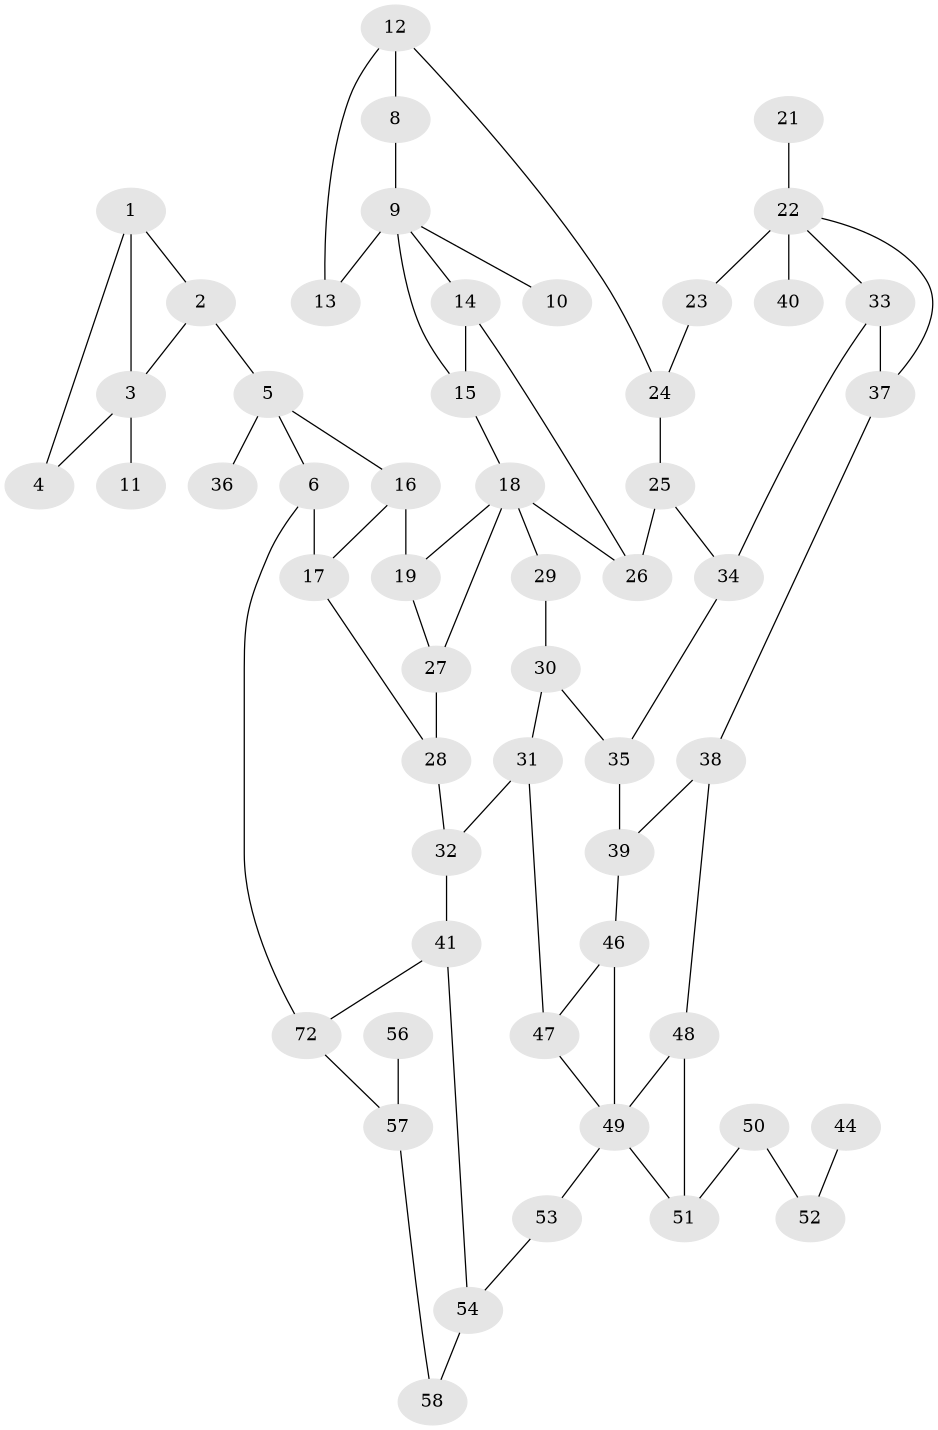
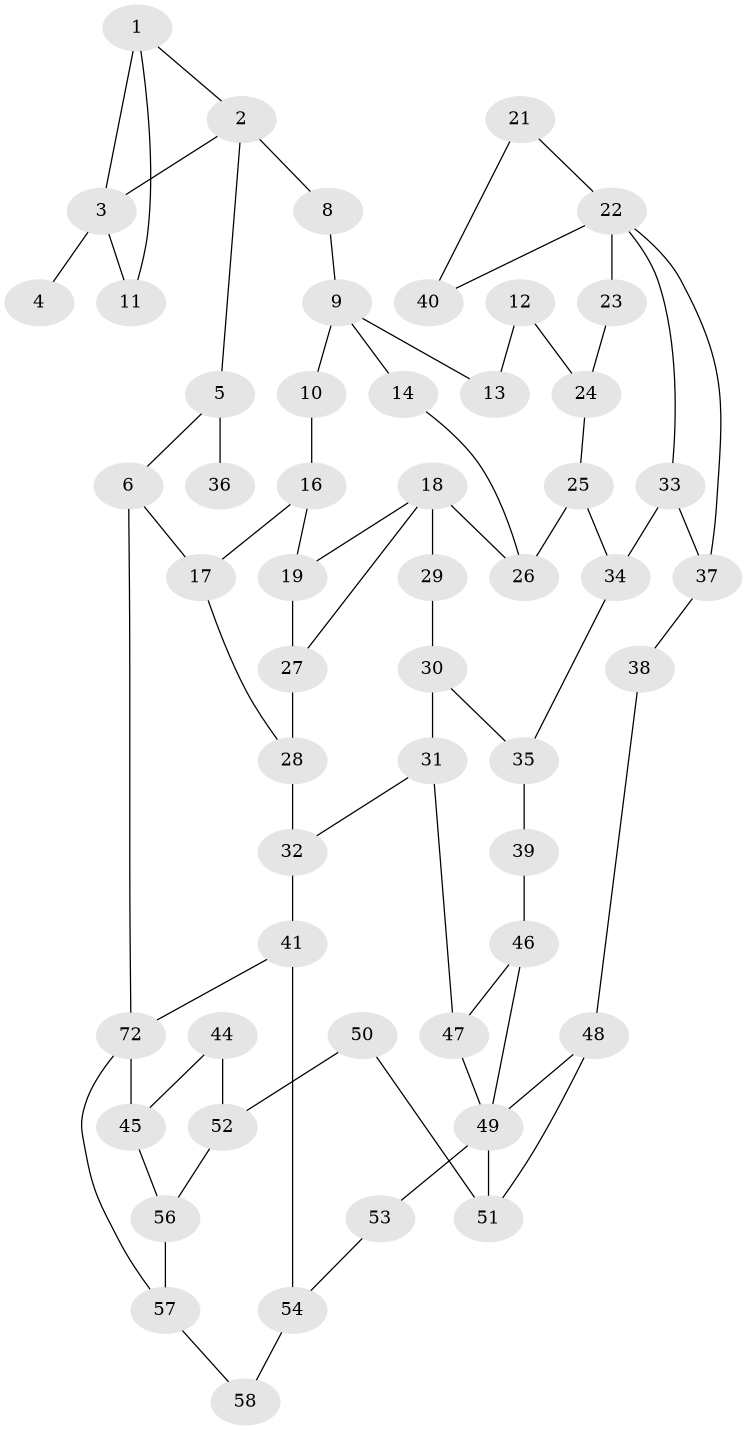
(396, 74) -> (285, 165)
none -> (475, 211)
(85, 349) -> (151, 166)
(466, 394) -> none
(337, 440) -> (312, 440)
(666, 806) -> none
none -> (131, 1127)
none -> (194, 1173)
